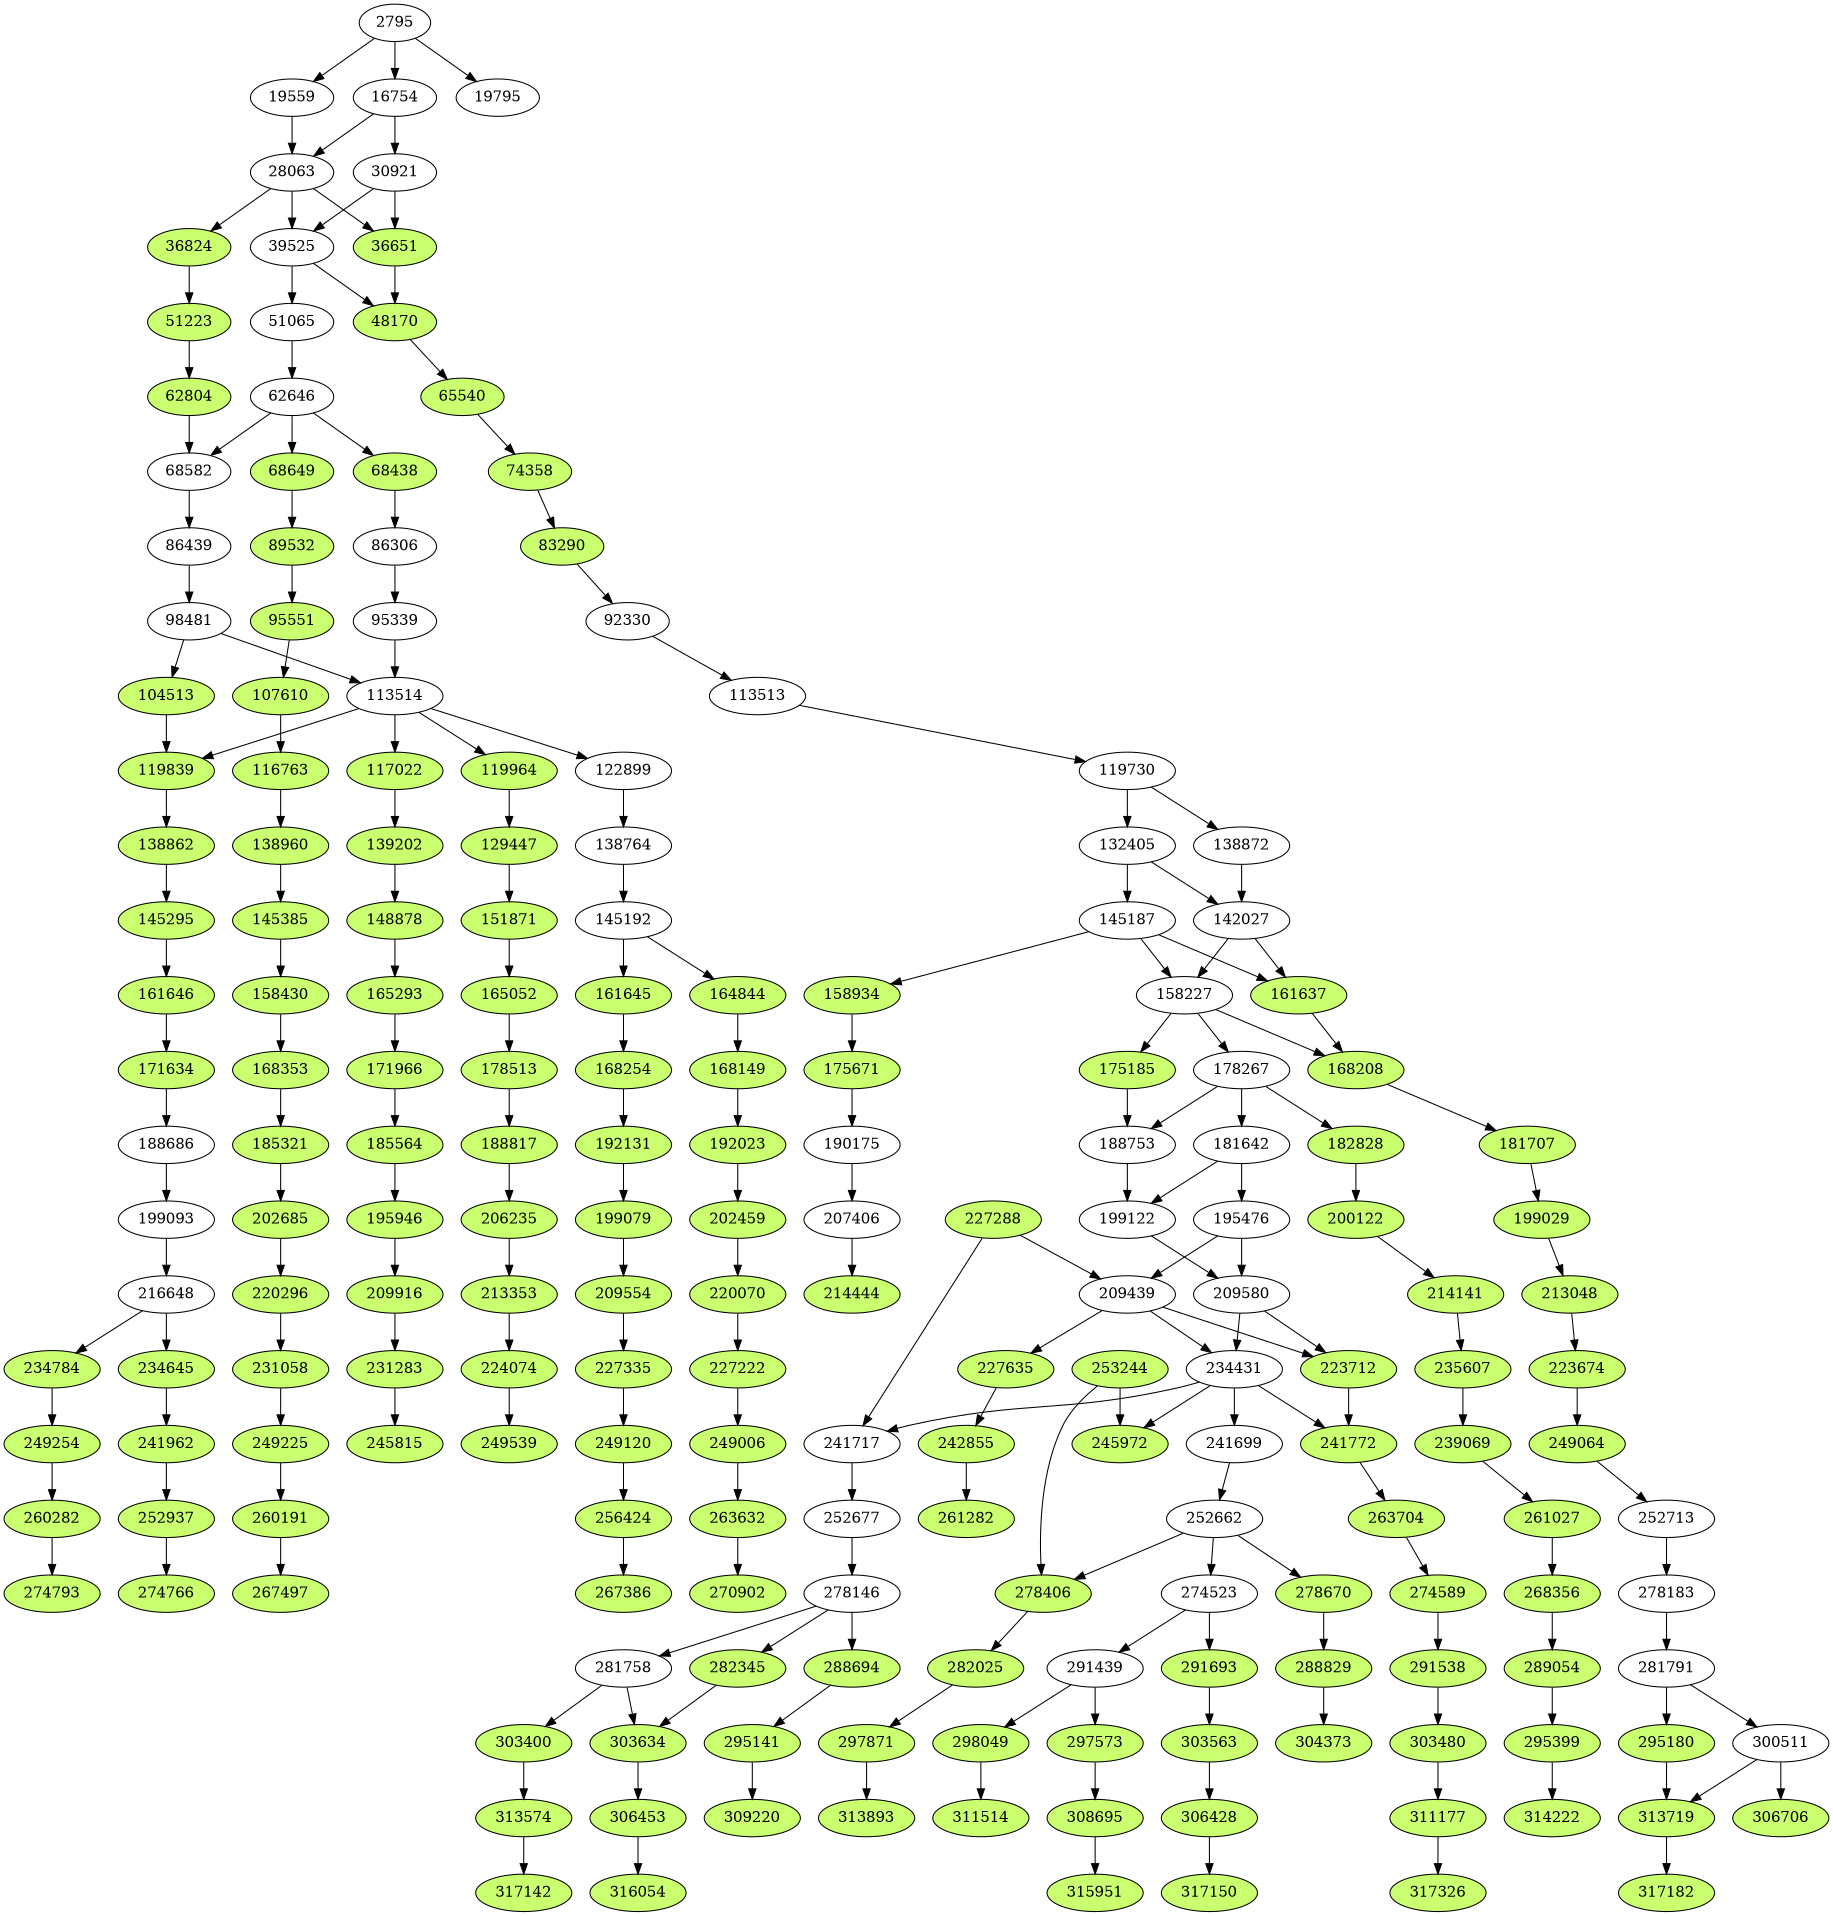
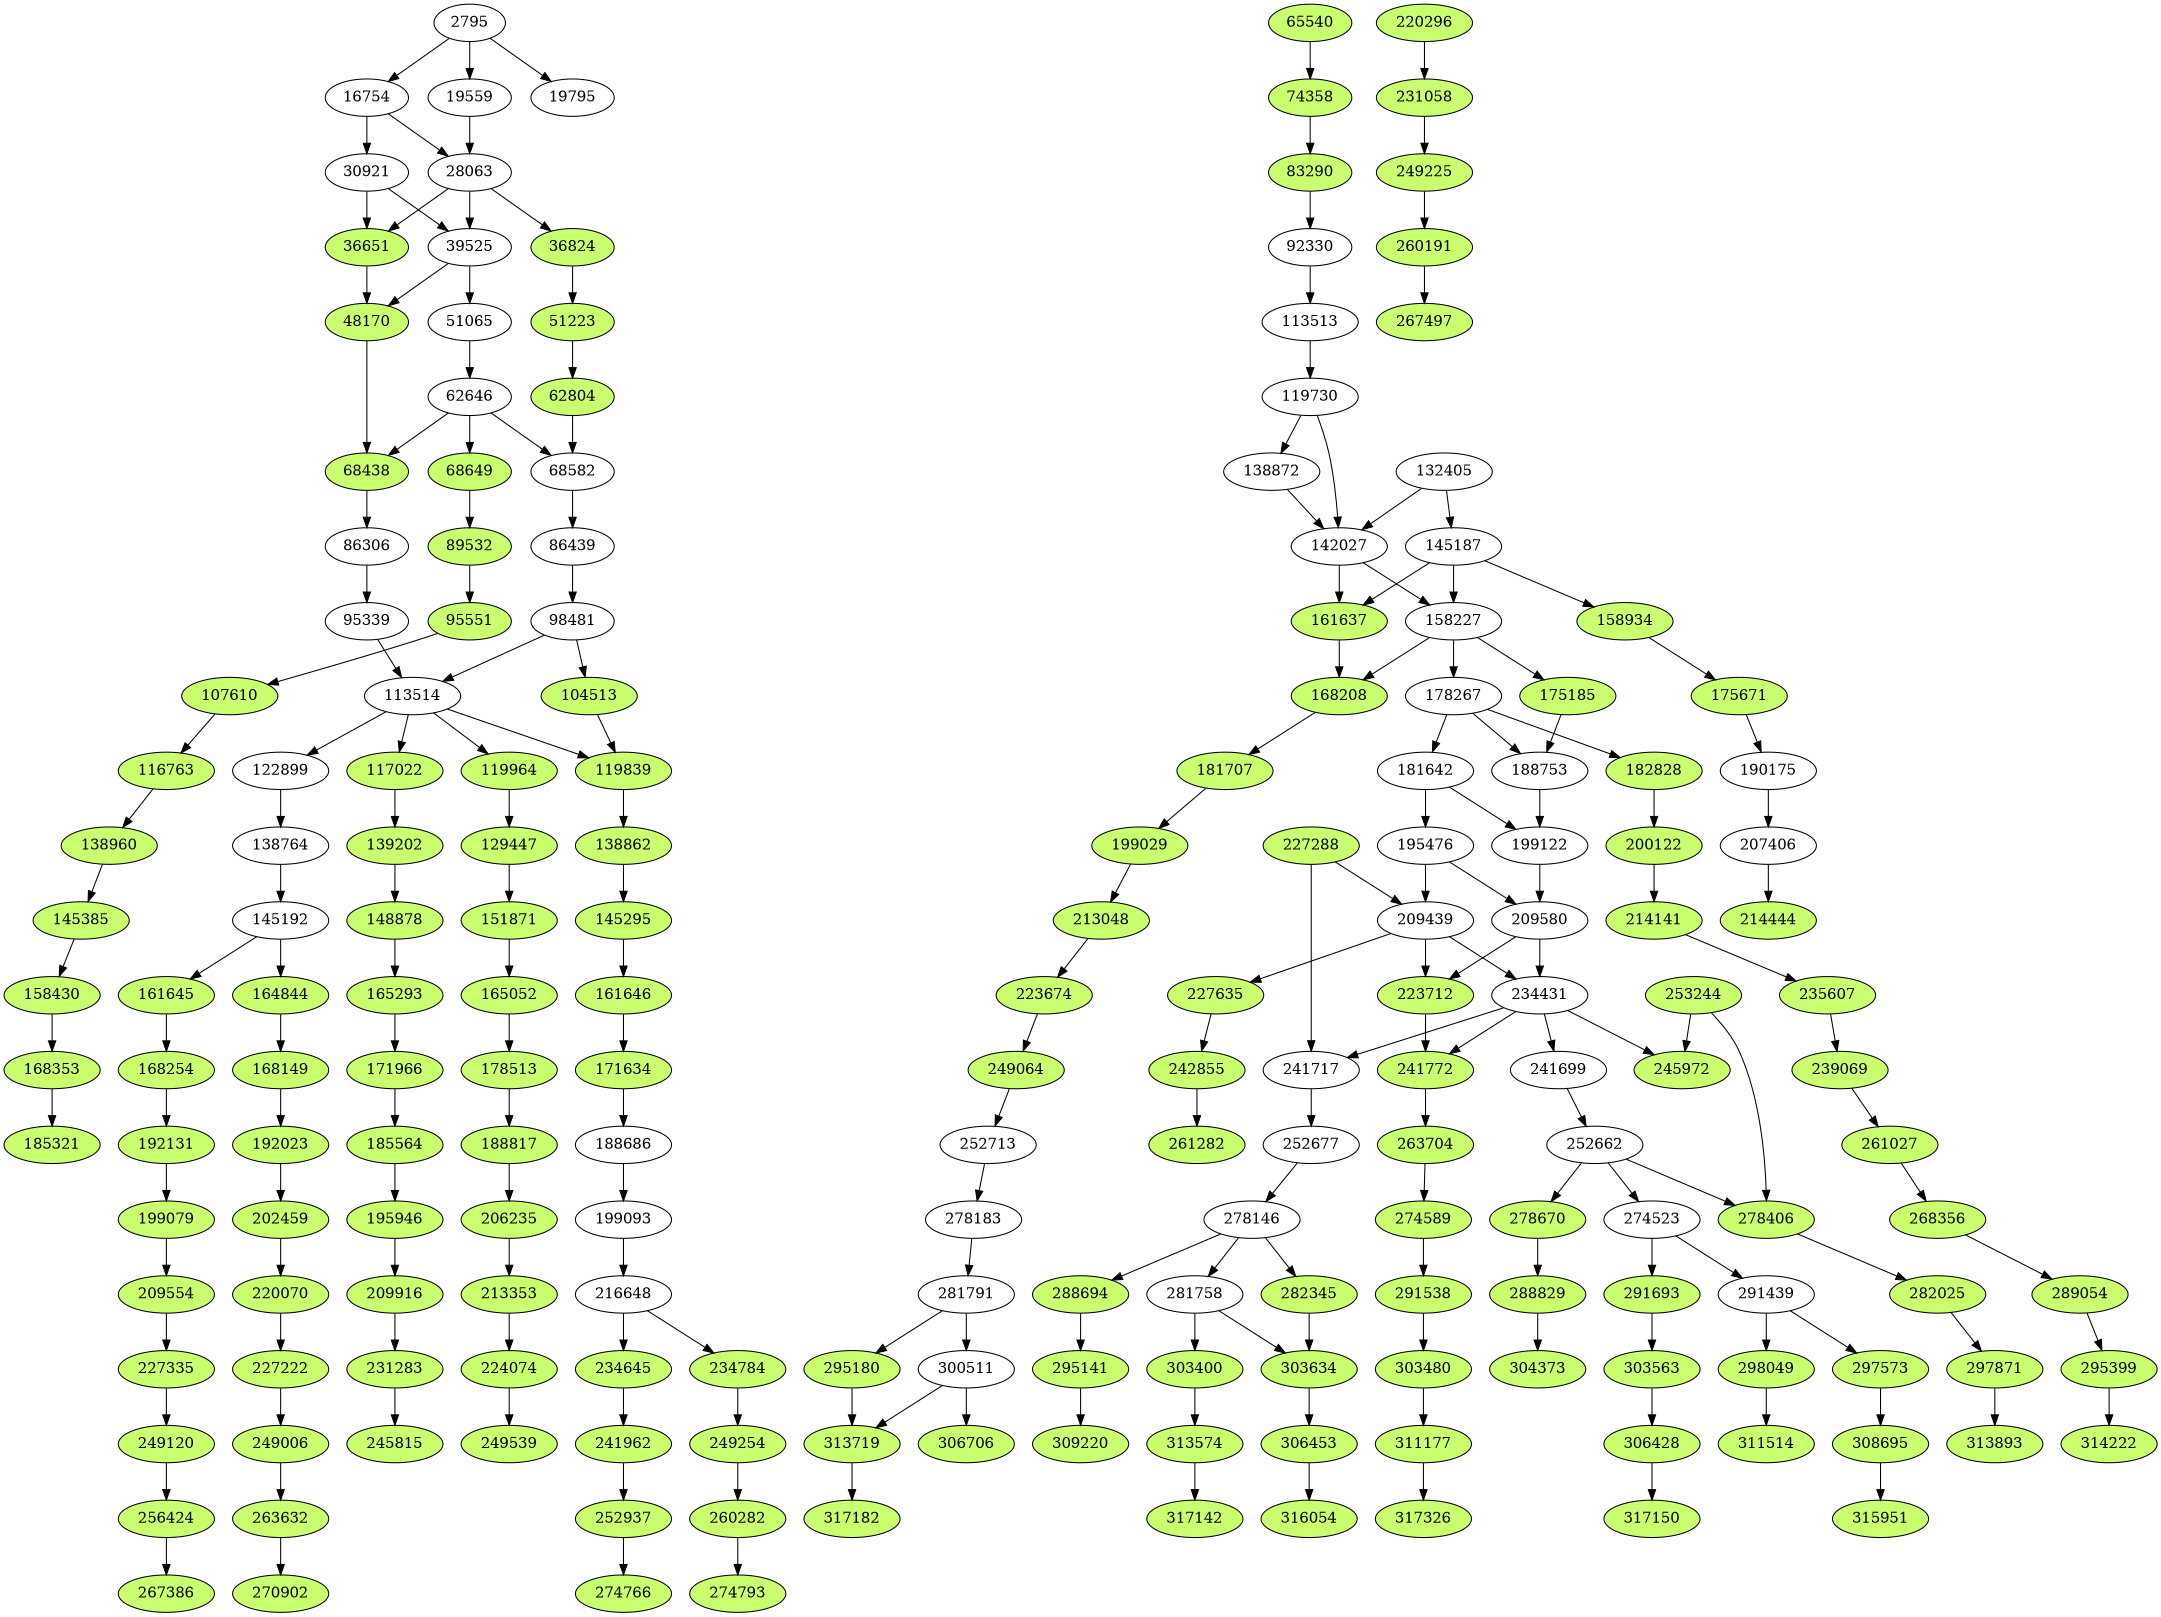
(425, 356) -> (367, 392)
(1127, 803) -> (1331, 465)
(281, 1220) -> none
